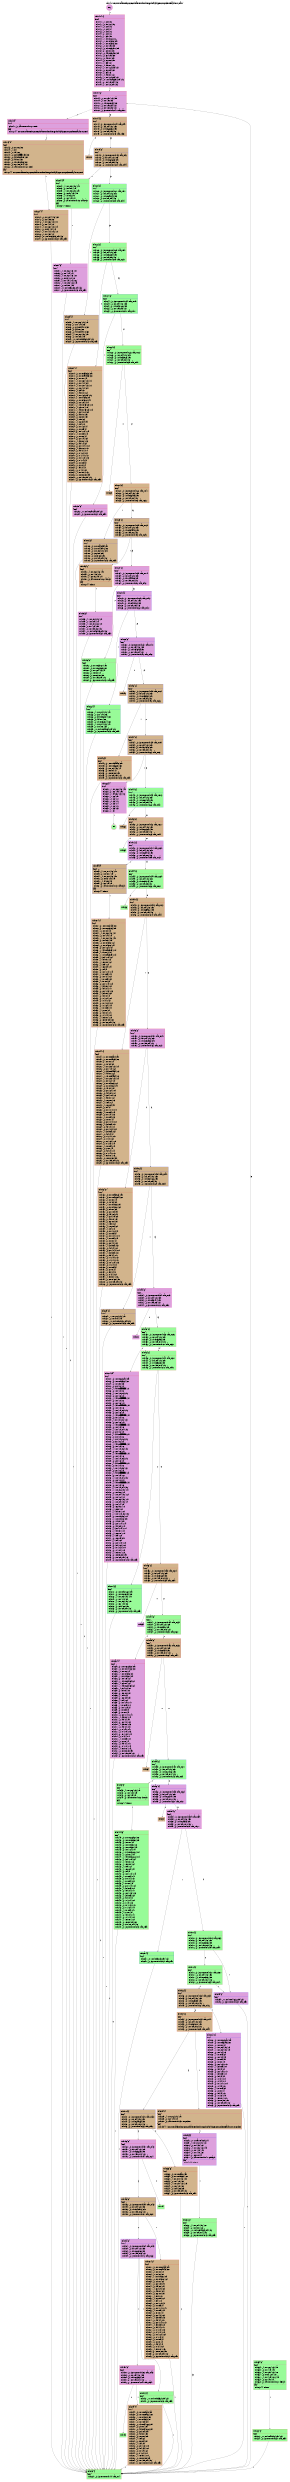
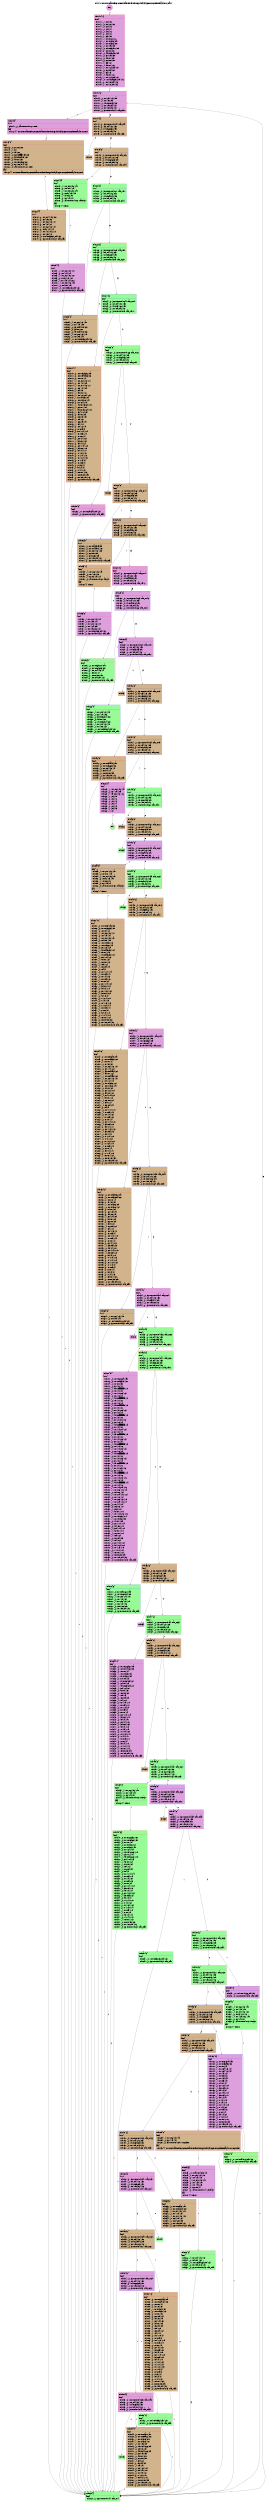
(220, 1988) -> (219, 1992)
